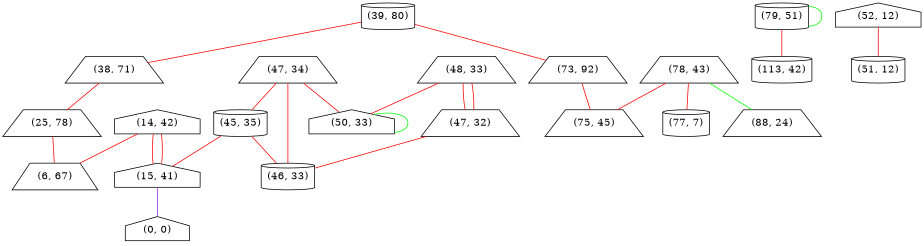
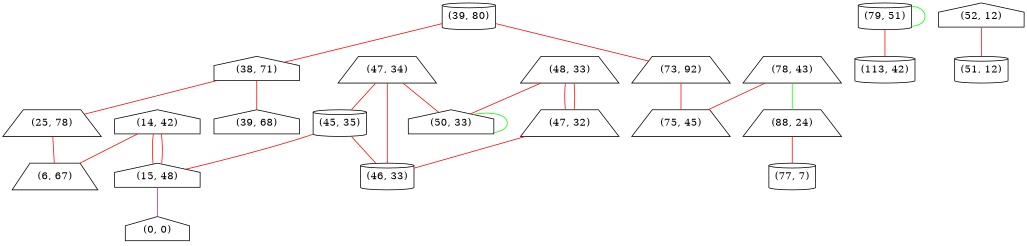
(114, 70) -> (257, 70)
(688, 96) -> (792, 150)
none -> (257, 123)
(157, 177) -> (157, 177)
